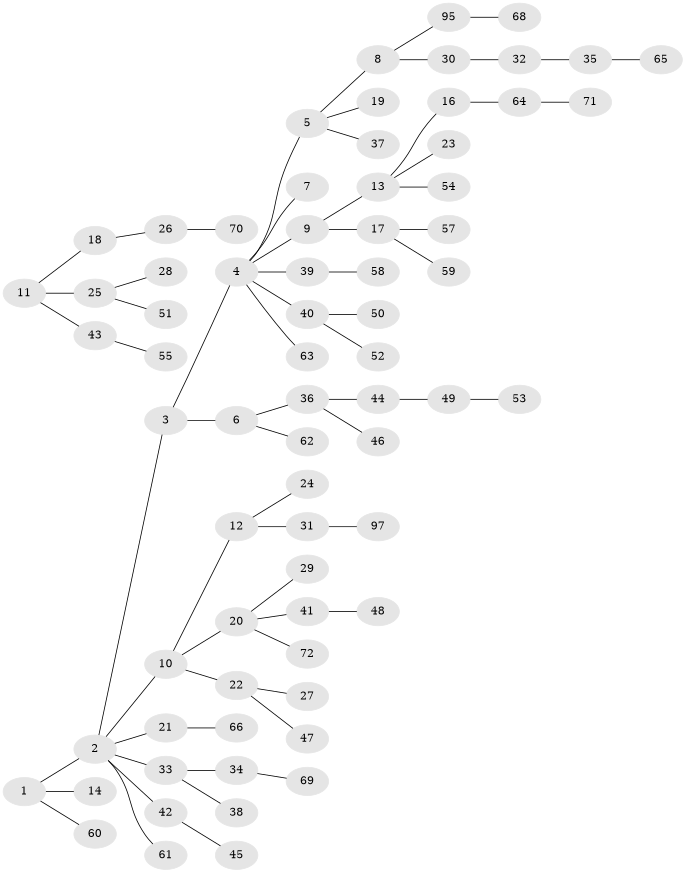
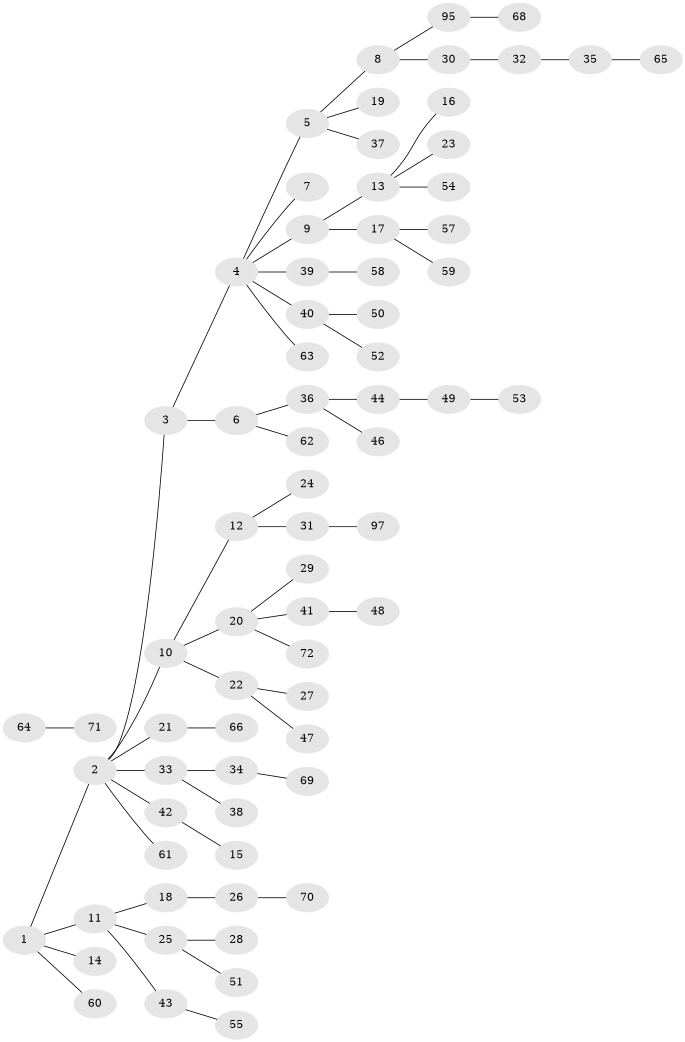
(484, 102) -> none
(237, 855) -> (237, 855)
none -> (60, 930)
